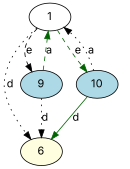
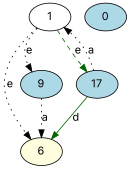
none -> (106, 17)
(26, 46) -> (26, 46)
(45, 55) -> none
(10, 84) -> (10, 84)
(97, 84) -> (97, 84)
(45, 118) -> (45, 118)
